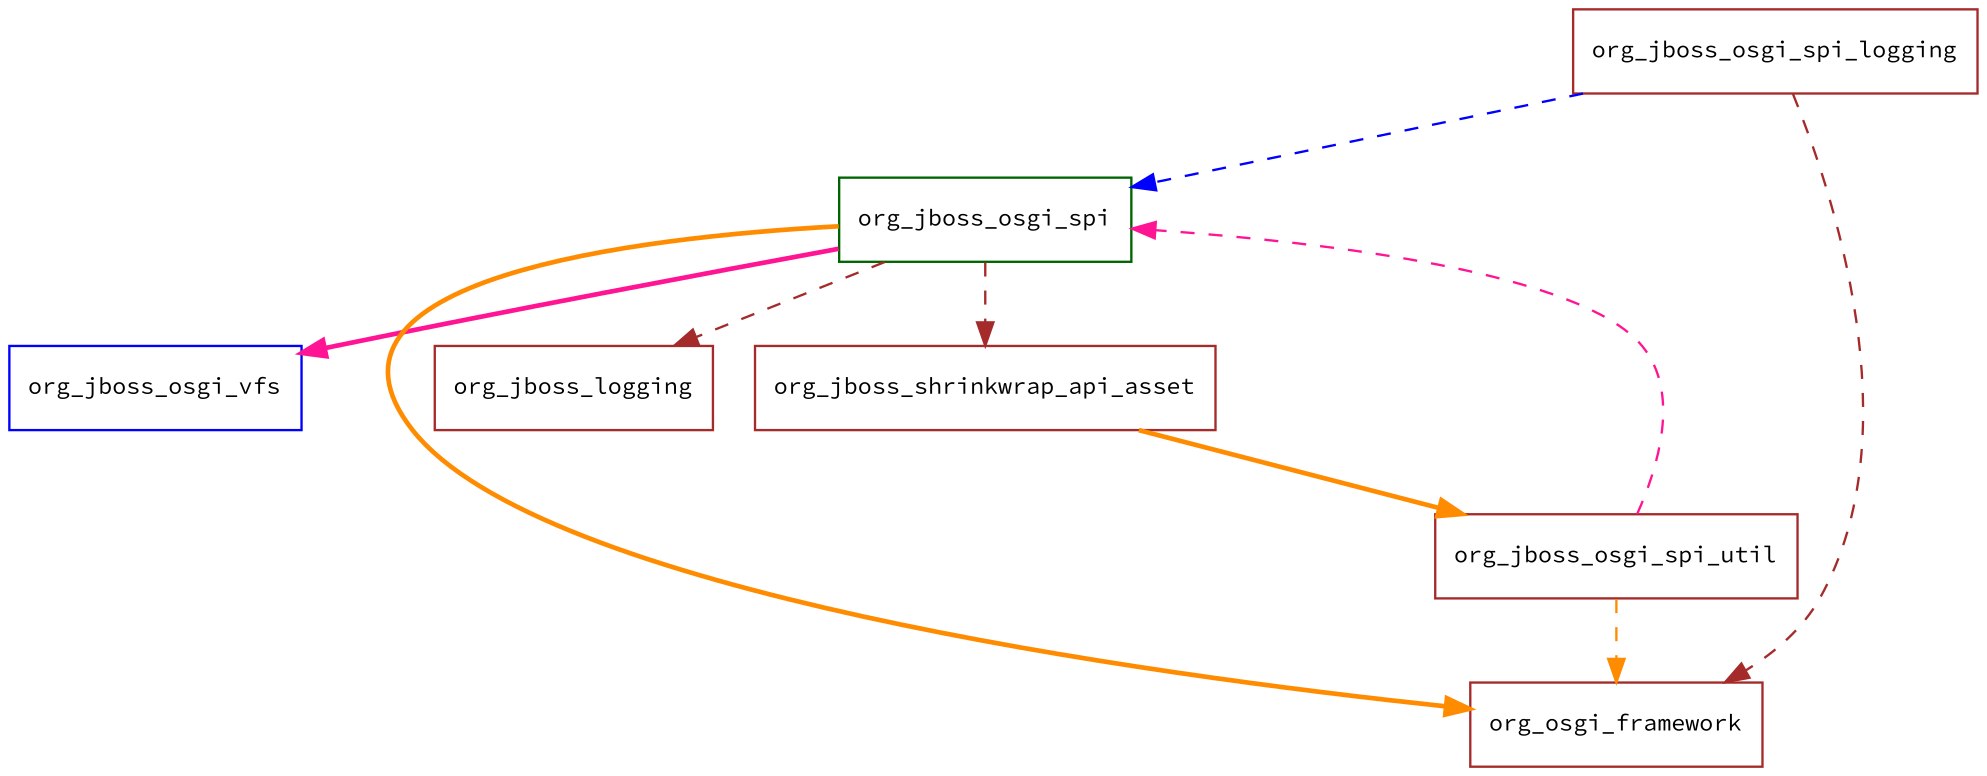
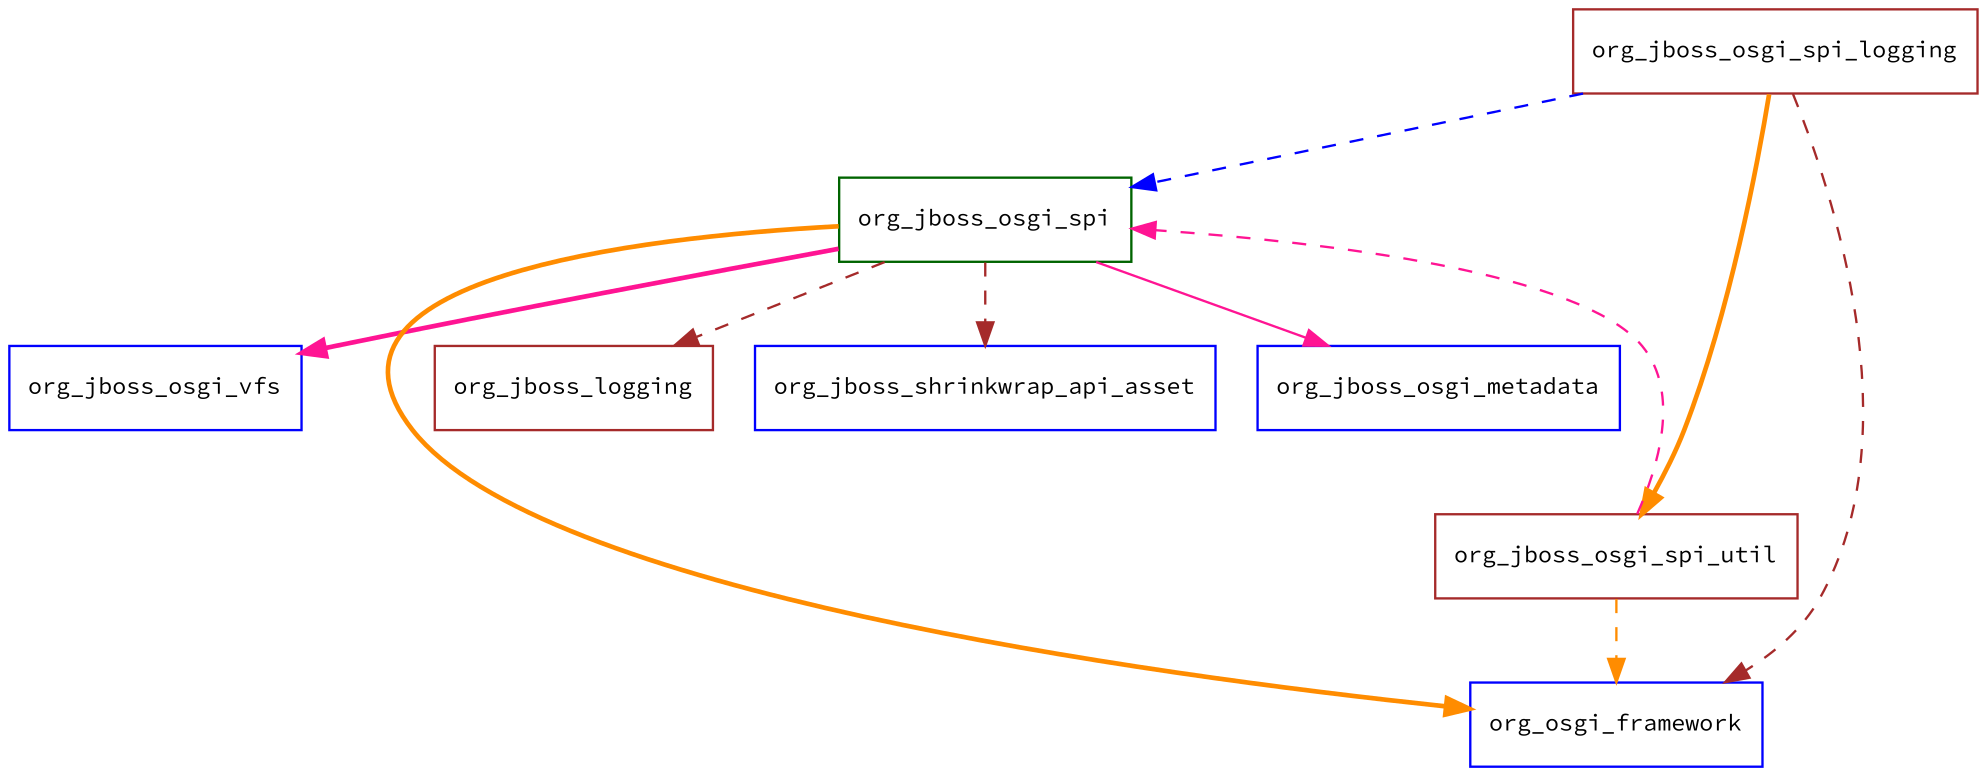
(985, 388) -> (985, 388)
none -> (1439, 388)
(1289, 469) -> (1726, 298)
(1616, 725) -> (1616, 725)
